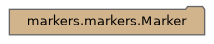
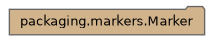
(107, 22) -> (107, 22)
